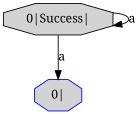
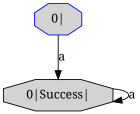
(58, 53) -> (58, 53)
